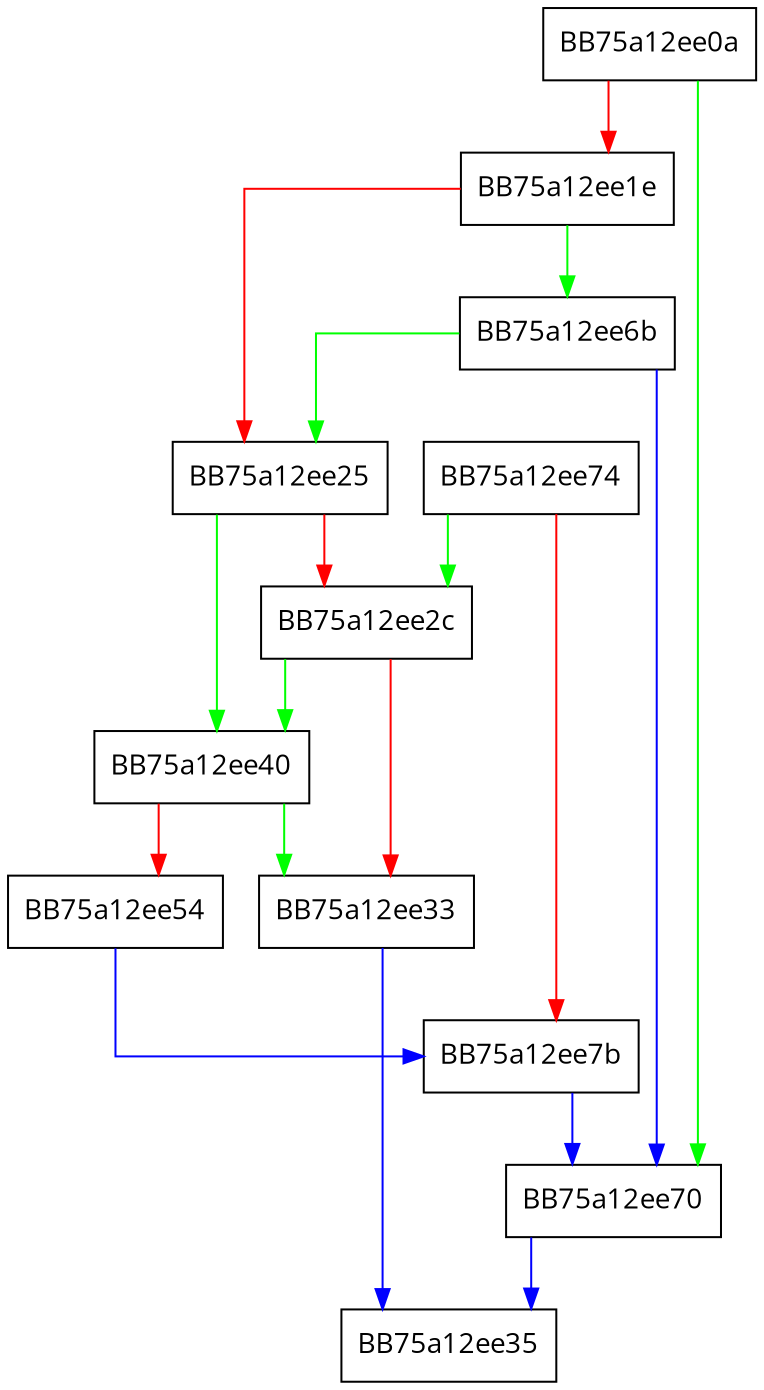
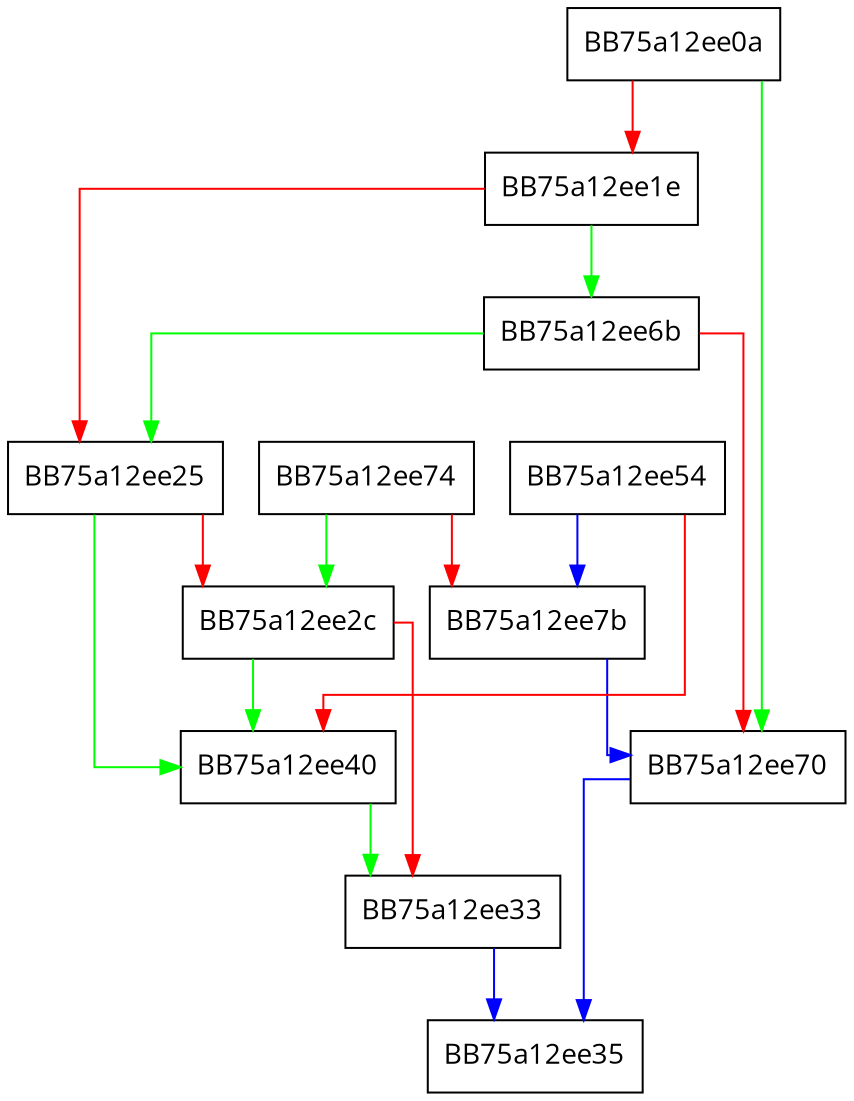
(657, 757) -> (743, 500)
(159, 829) -> (587, 695)
